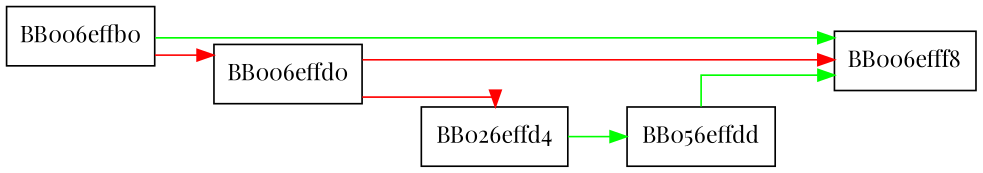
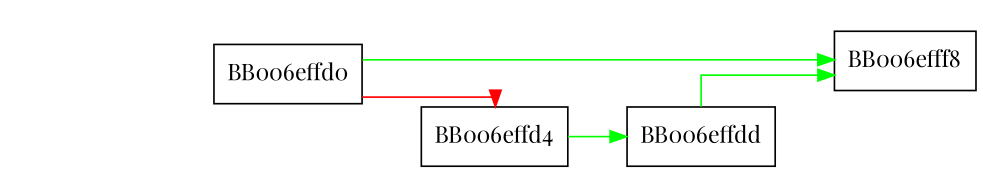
(81, 36) -> none
(590, 60) -> (590, 60)
(495, 137) -> (495, 137)
(701, 137) -> (701, 137)
